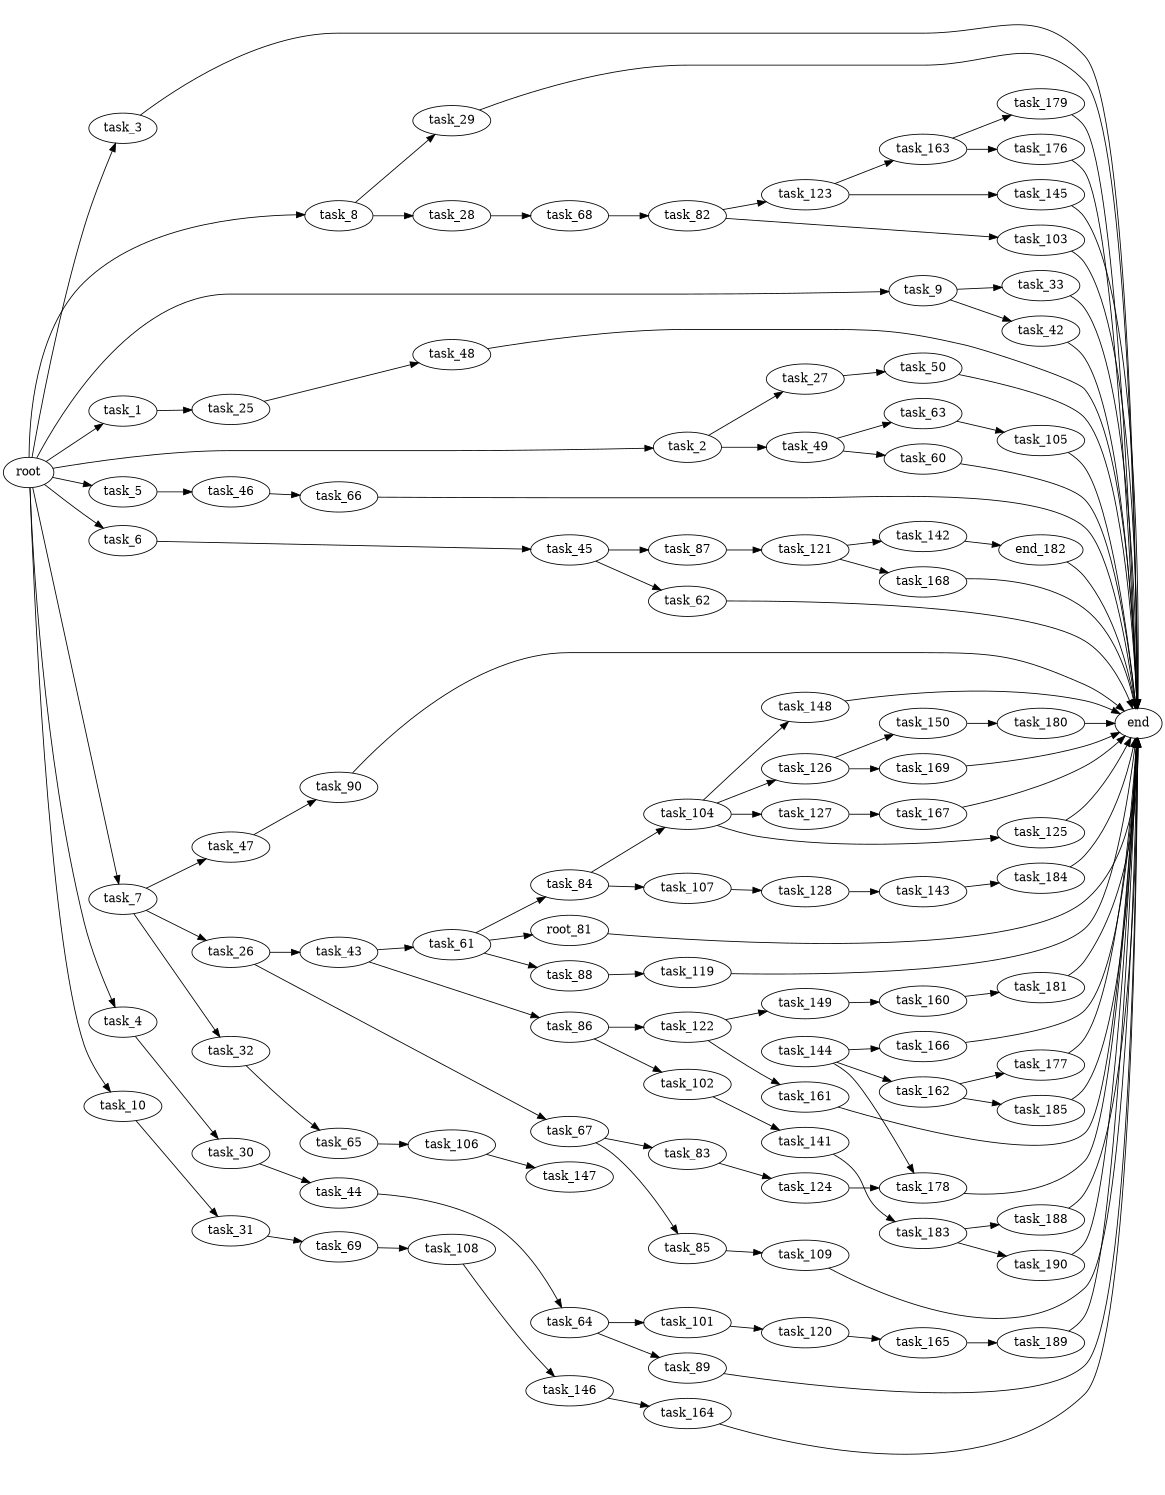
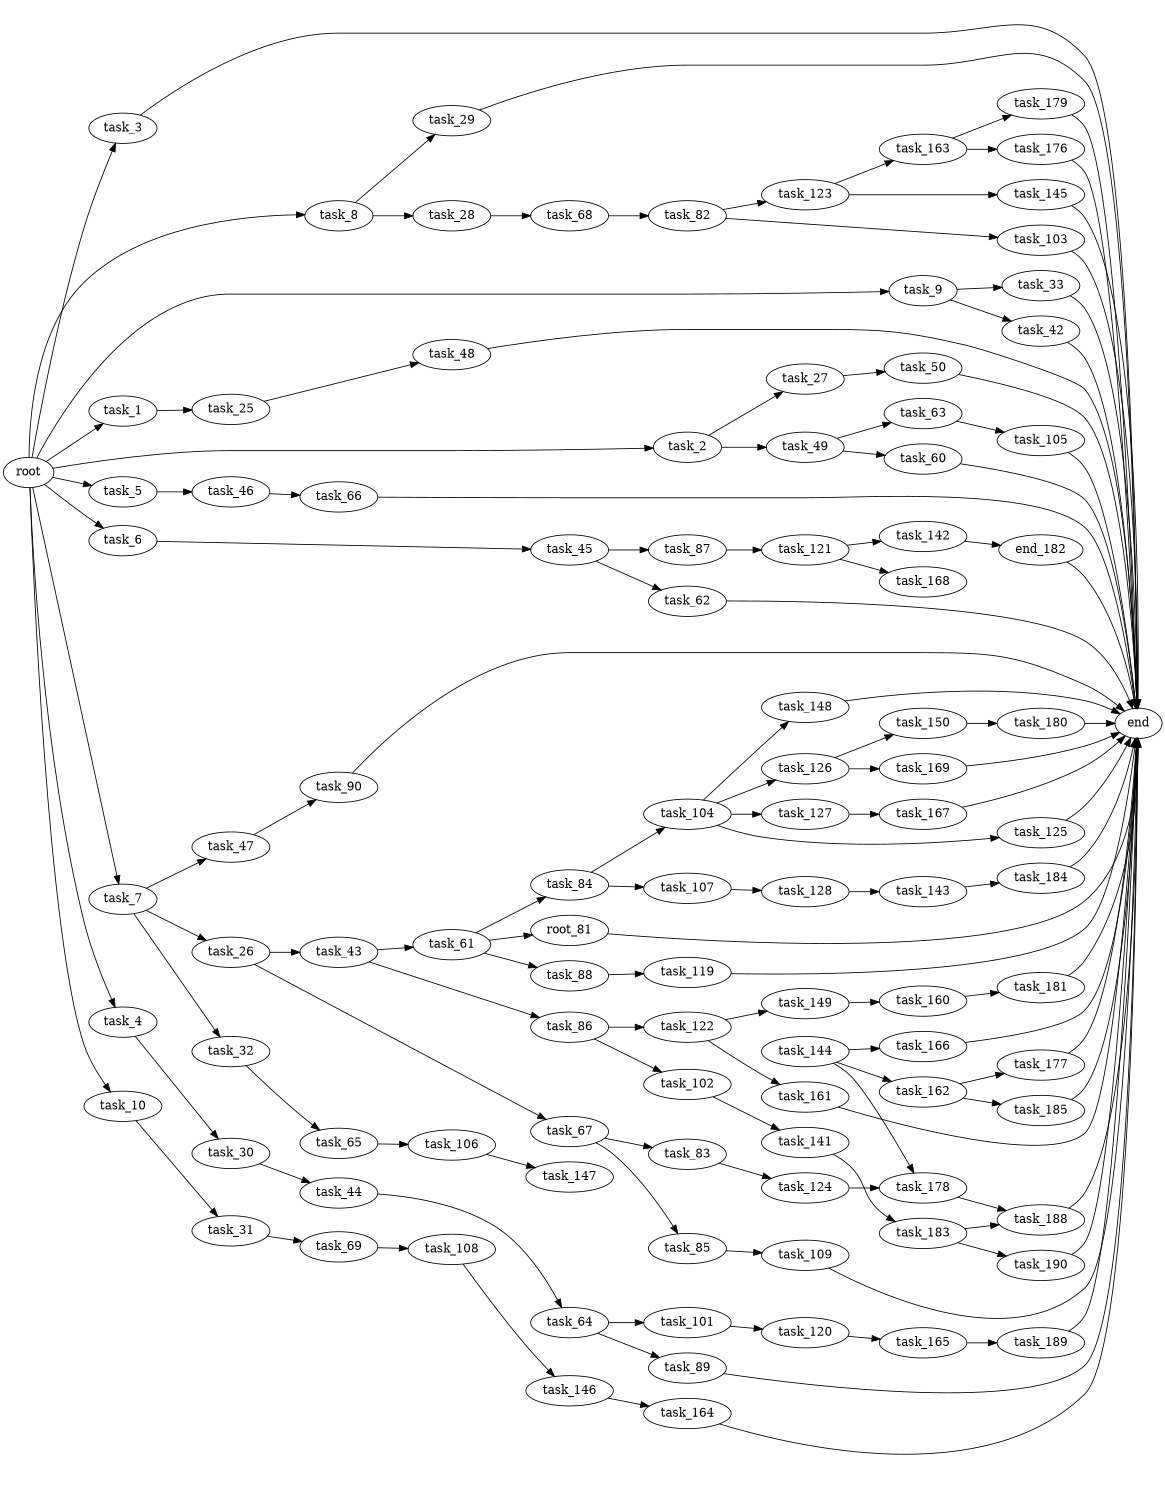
(1077, 604) -> none
(1103, 1101) -> (978, 1203)
